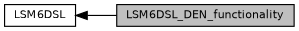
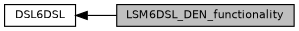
(40, 15) -> (40, 15)
